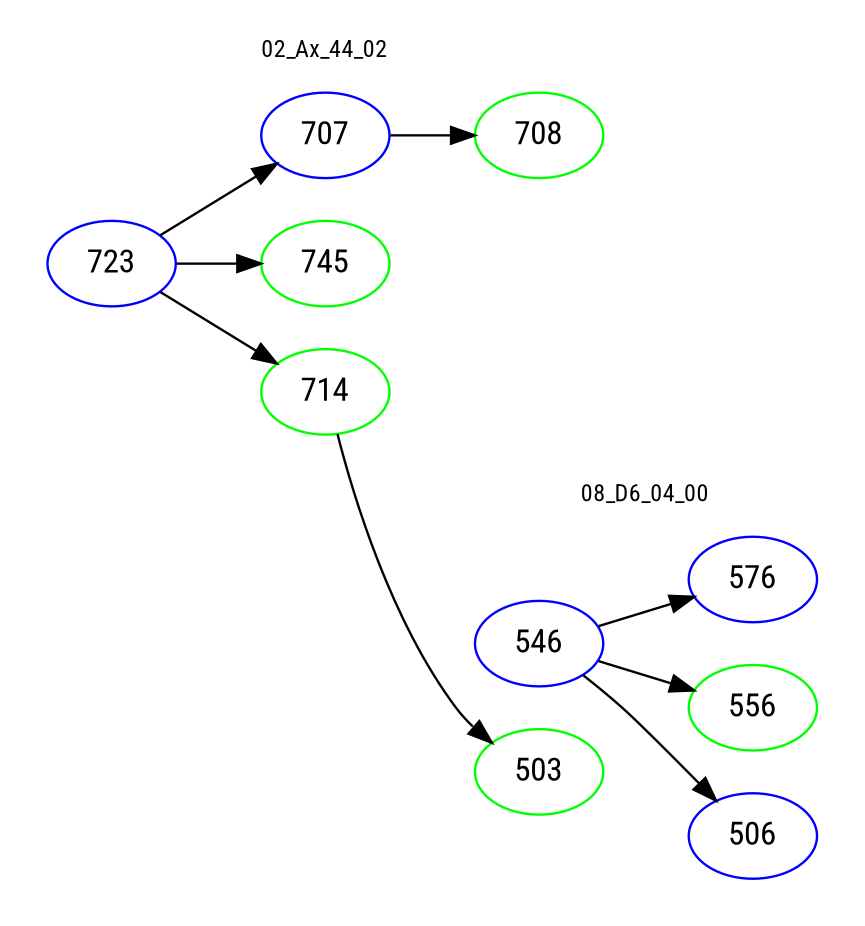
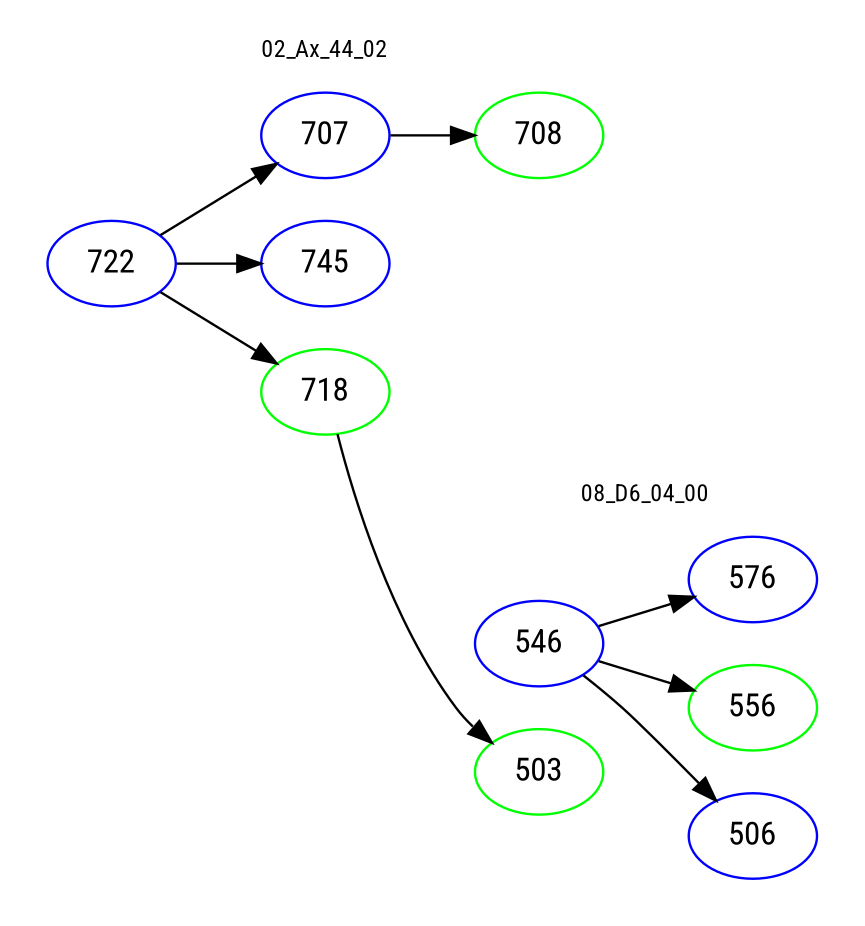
(112, 264) -> (112, 264)
(325, 264) -> (325, 264)
(325, 392) -> (325, 392)
